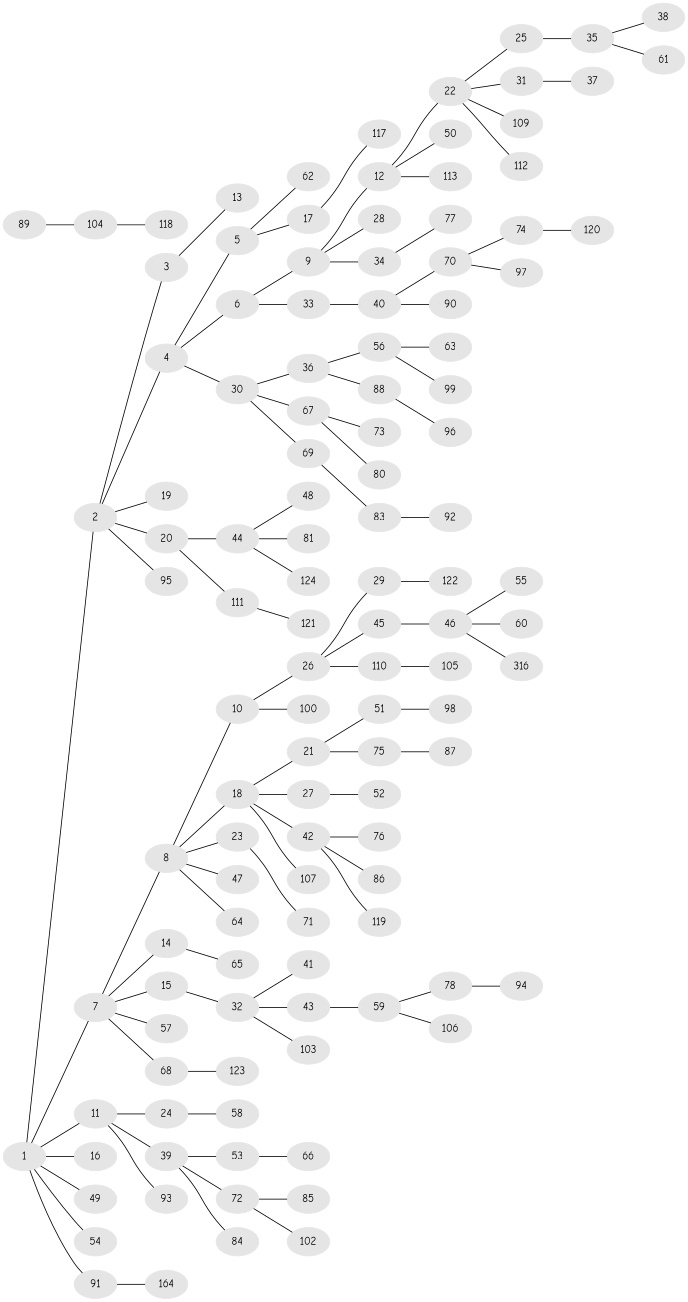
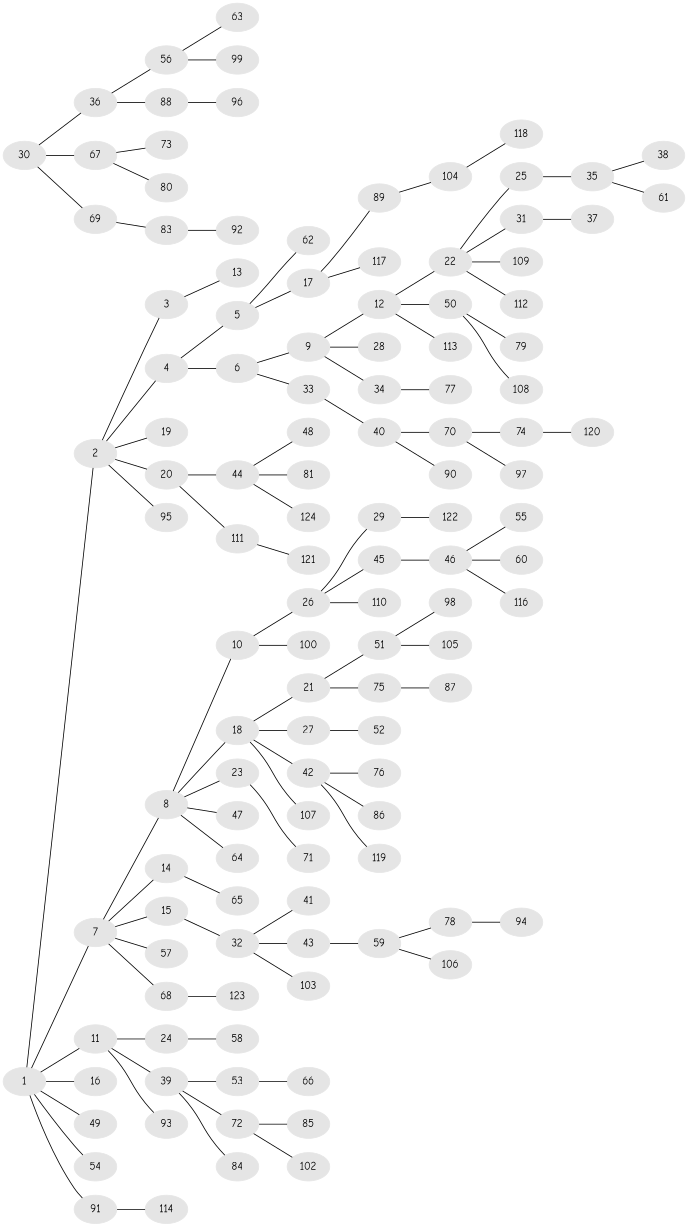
none -> (346, 242)
none -> (521, 347)
(202, 374) -> none
none -> (521, 390)
(415, 667) -> (415, 645)
(521, 667) -> (521, 603)
(166, 1284) -> (166, 1209)
